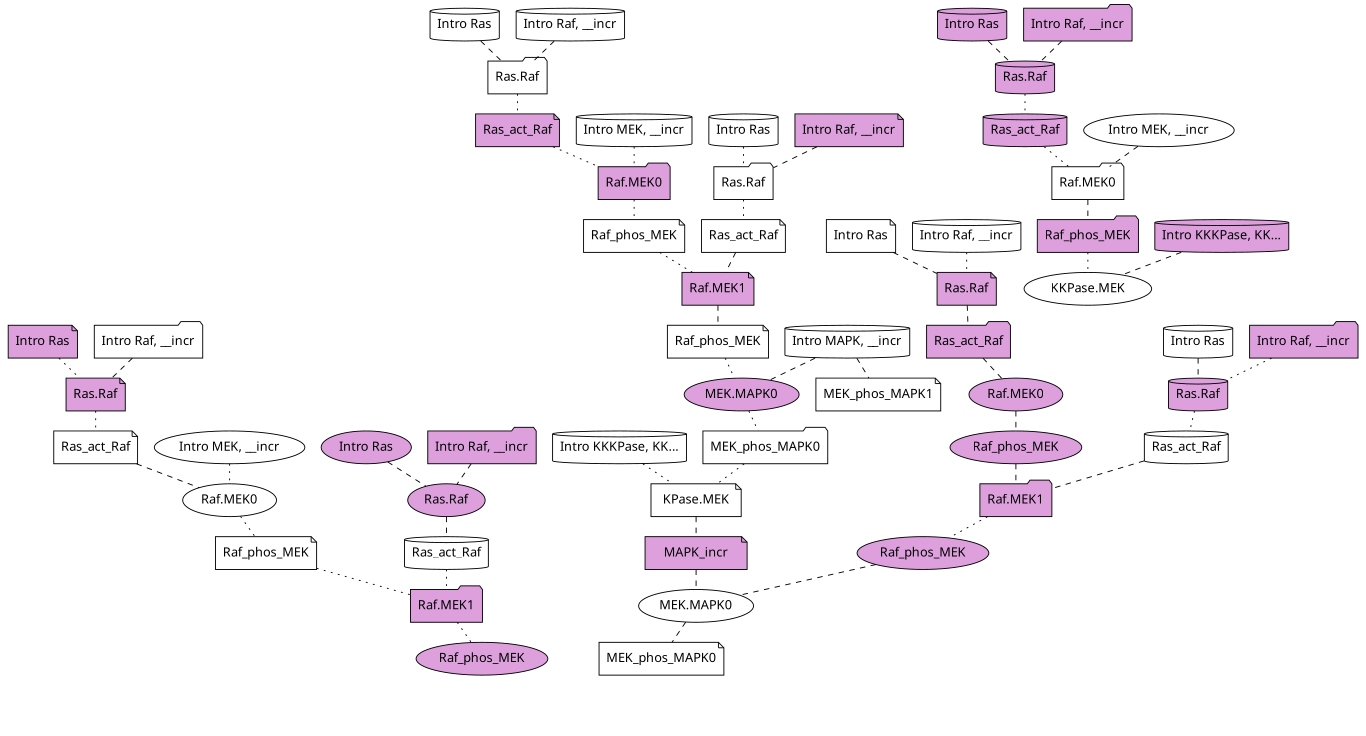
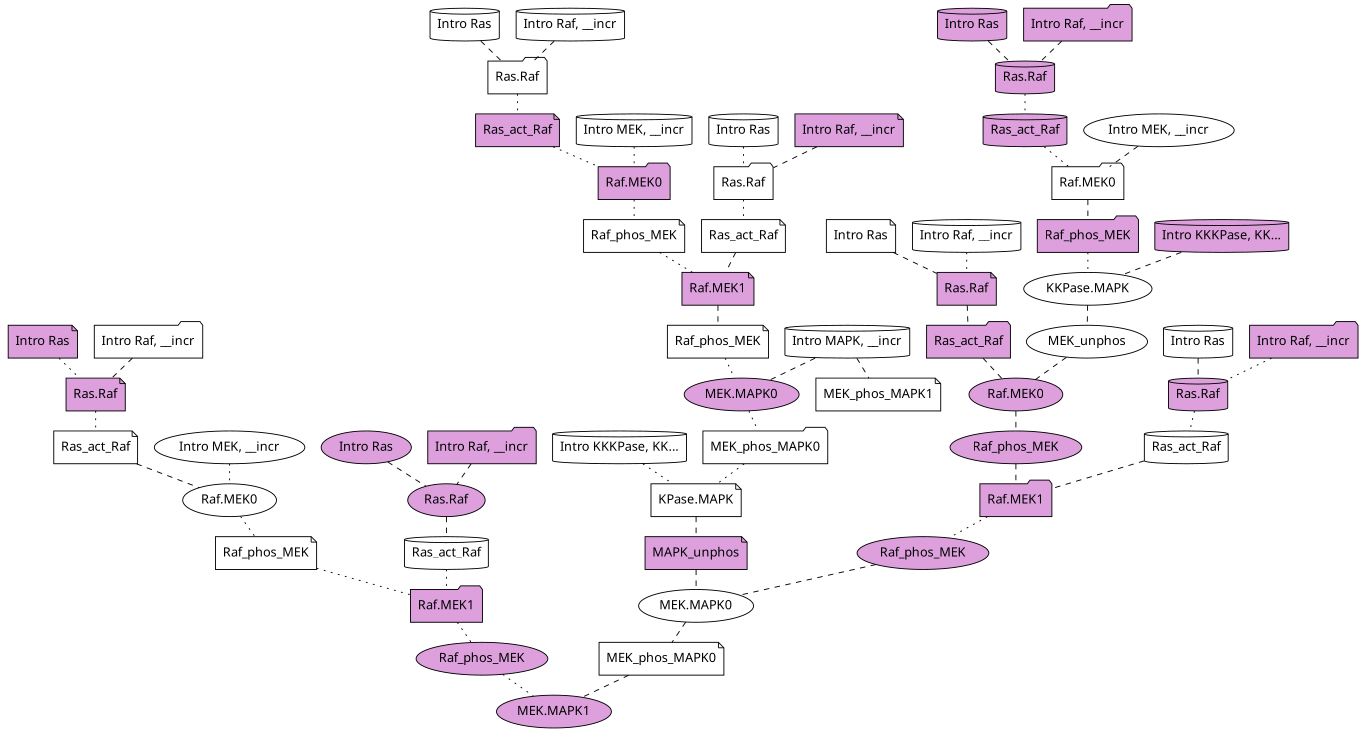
(1088, 289) -> (1088, 289)
none -> (1087, 342)
(696, 500) -> (696, 500)
(696, 553) -> (696, 553)
none -> (554, 712)
